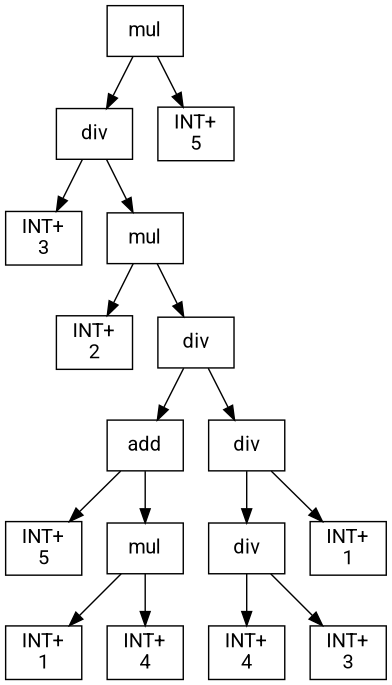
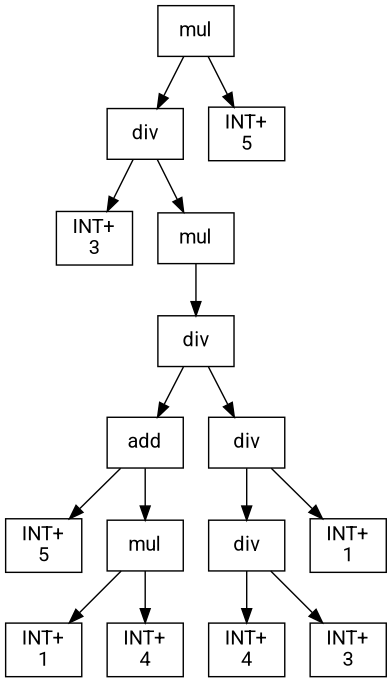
(94, 343) -> none
